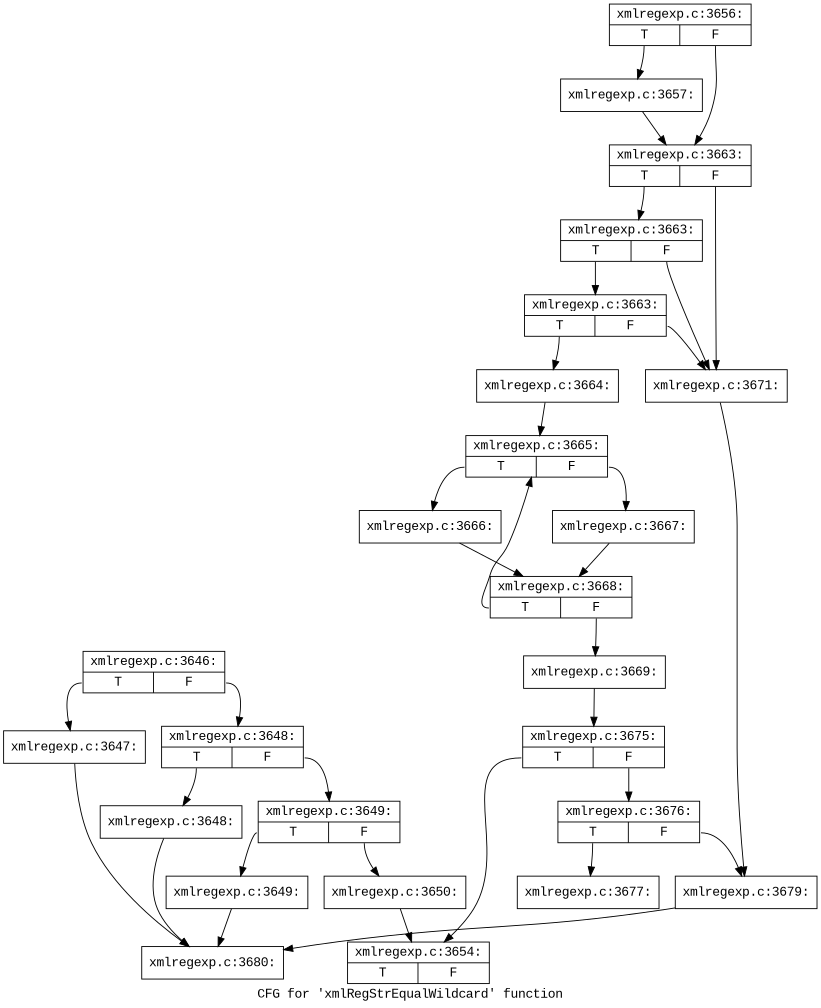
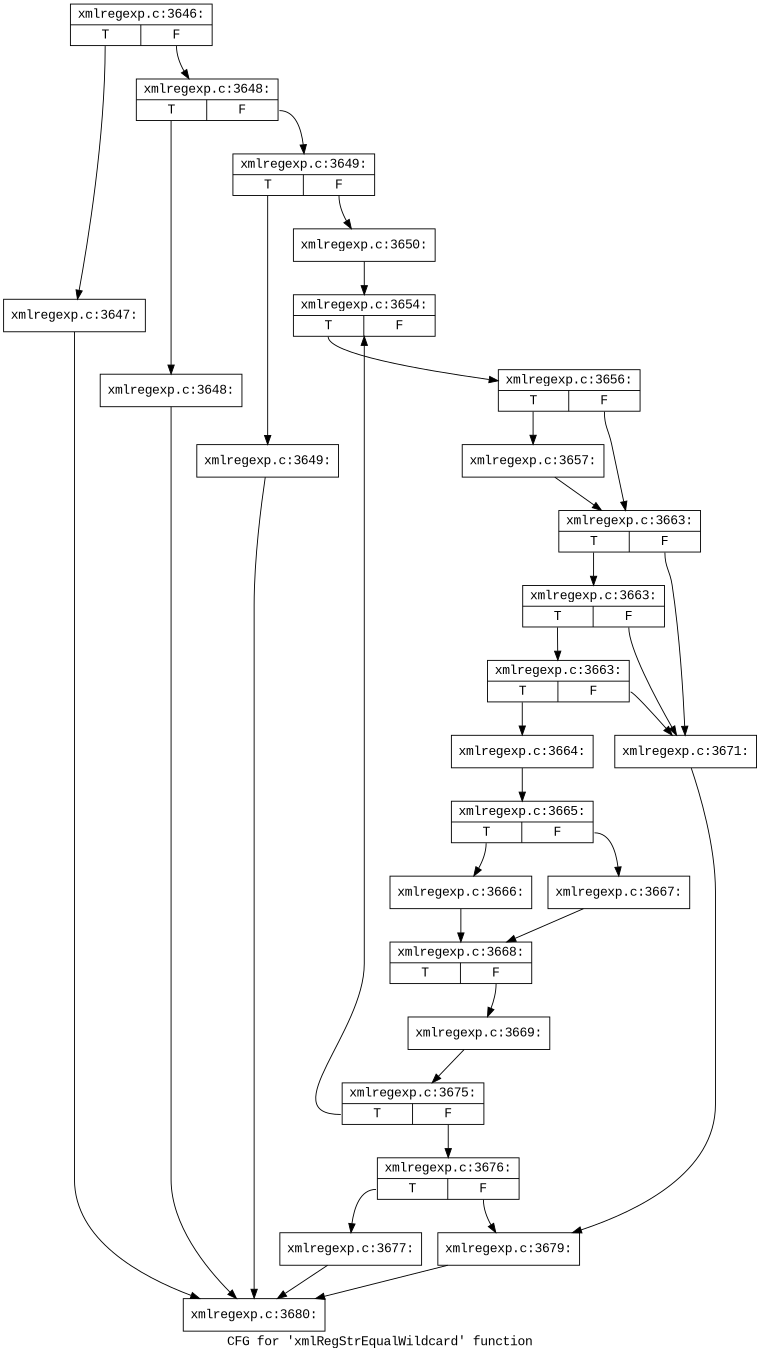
none -> (405, 366)
(505, 550) -> none
none -> (306, 1279)
